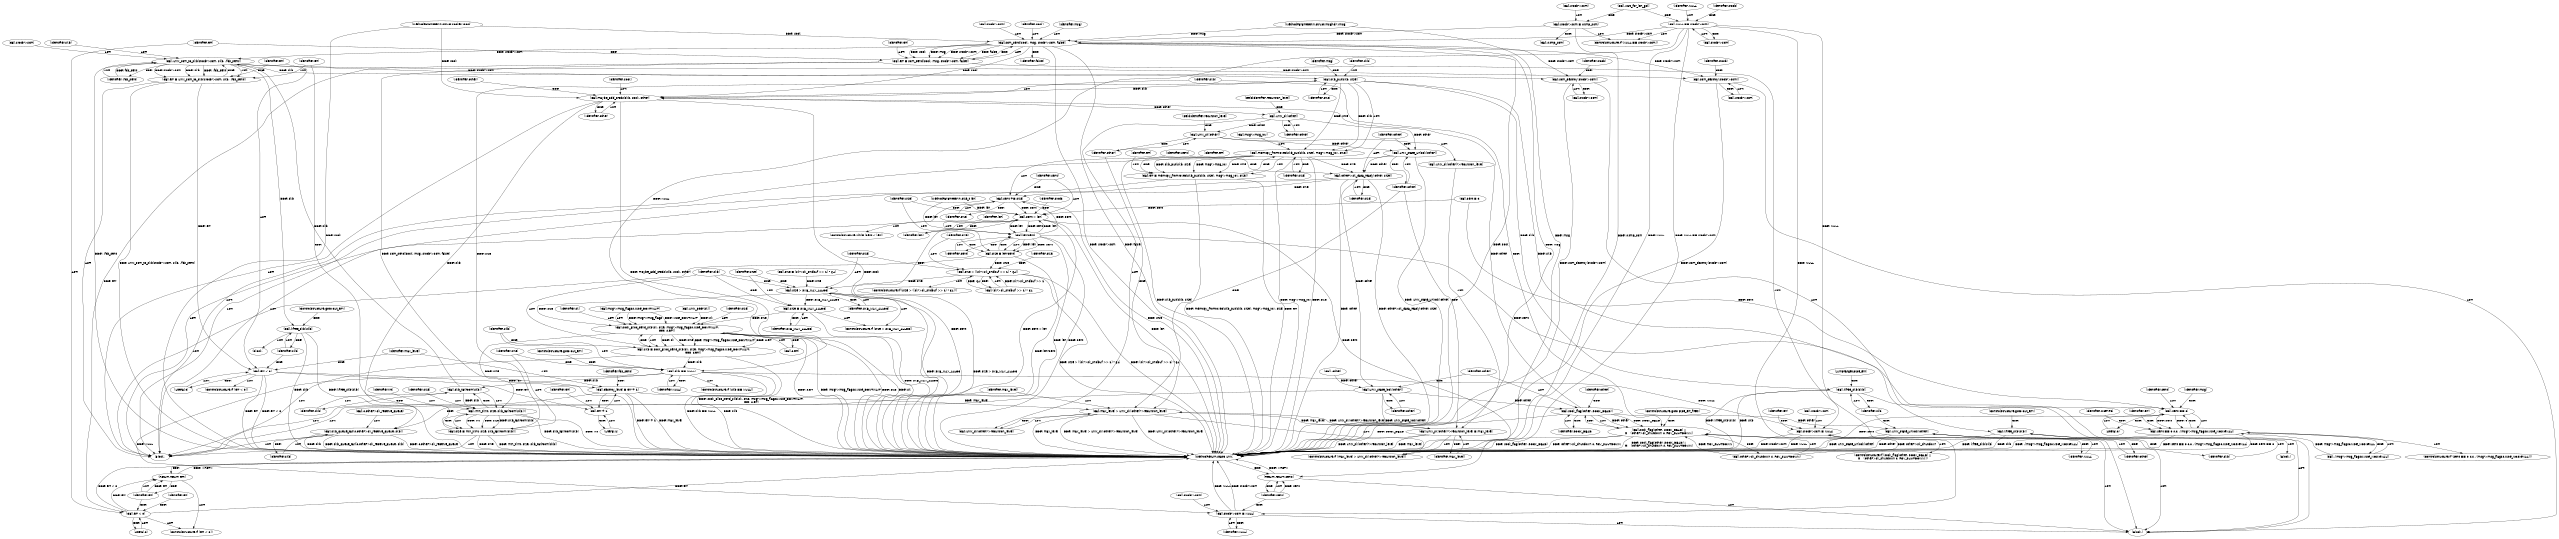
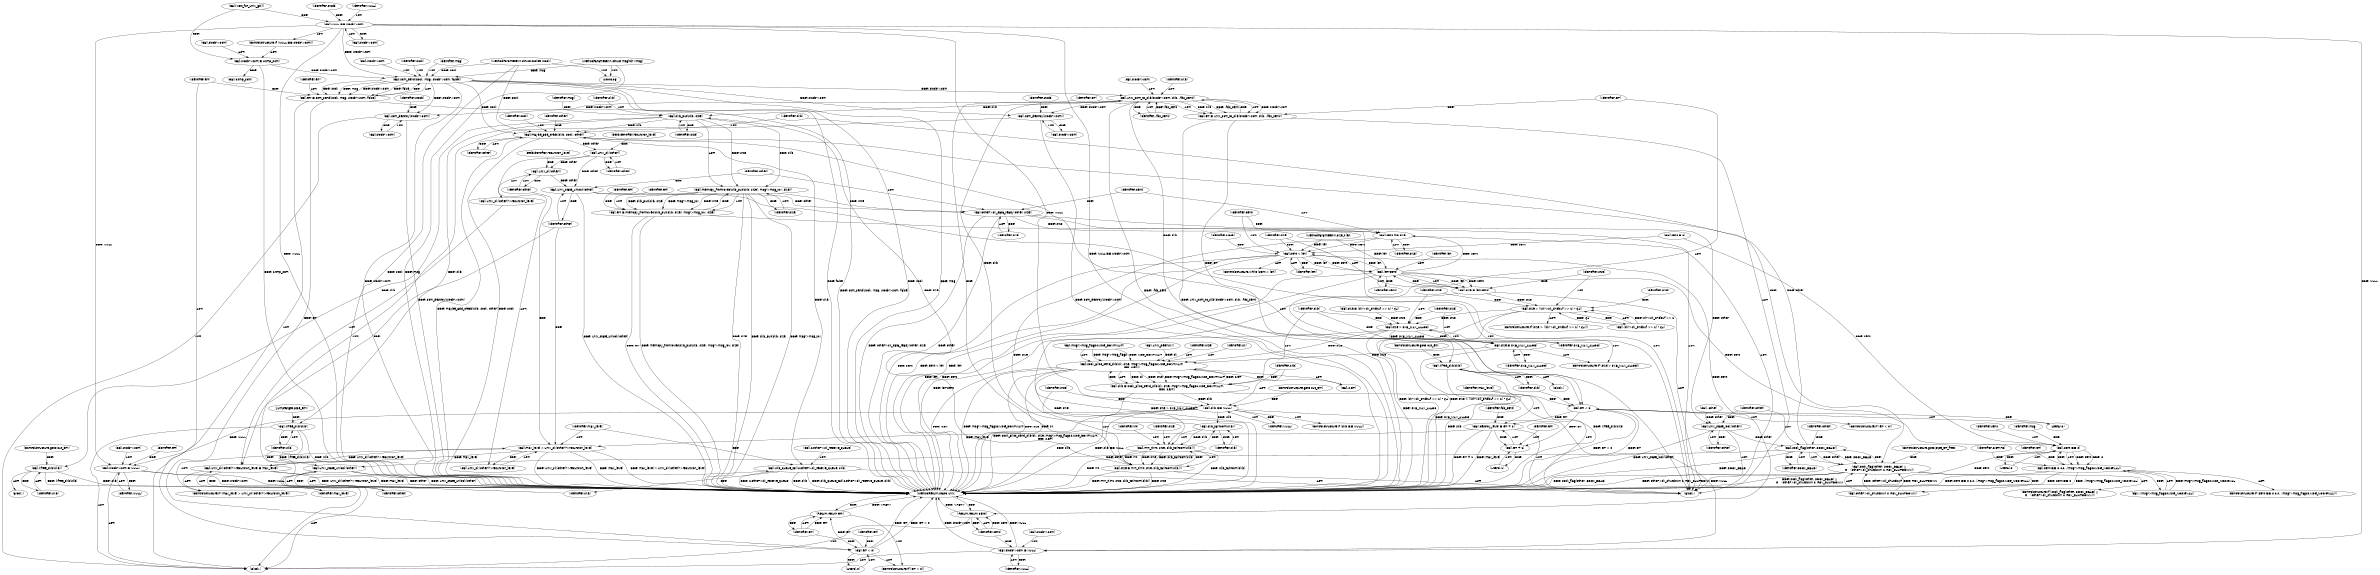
(1634, 6) -> (246, 6)
(1569, 34) -> (254, 71)
(1595, 34) -> (270, 52)
(1032, 61) -> none
none -> (610, 80)
(1252, 135) -> none
